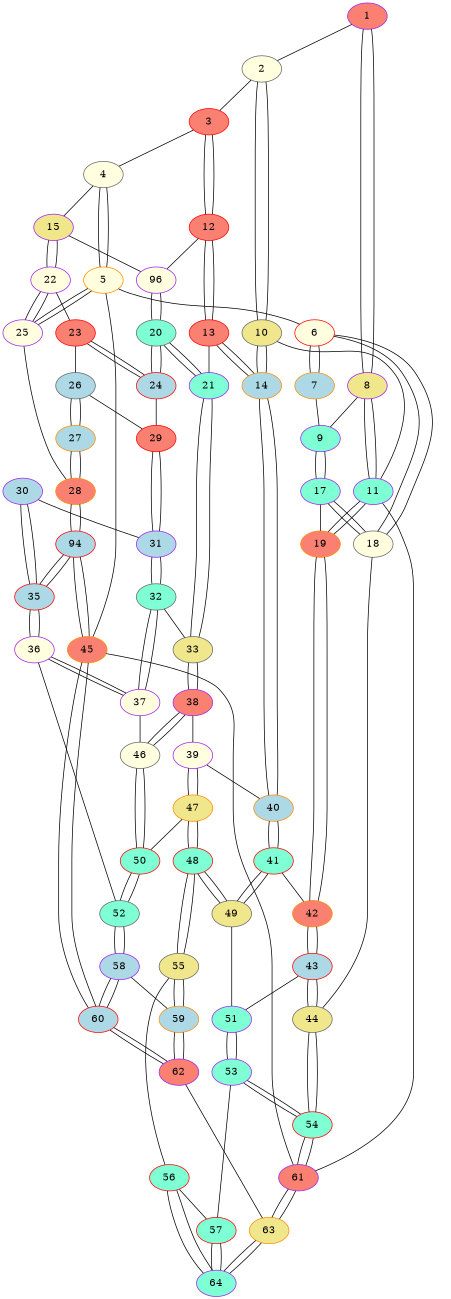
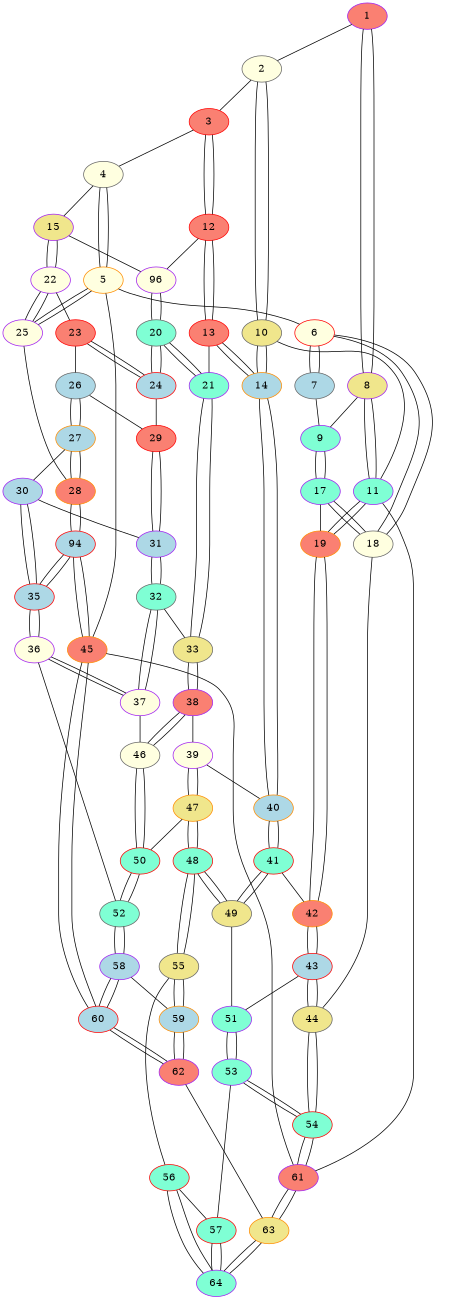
(315, 386) -> (315, 386)
none -> (49, 465)
